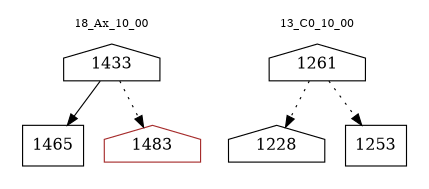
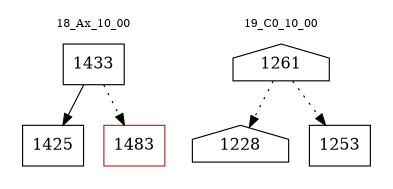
(317, 24) -> (281, 24)
(112, 64) -> (94, 64)
(53, 146) -> (53, 146)
(152, 146) -> (134, 146)
